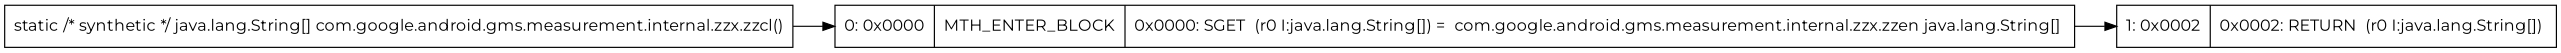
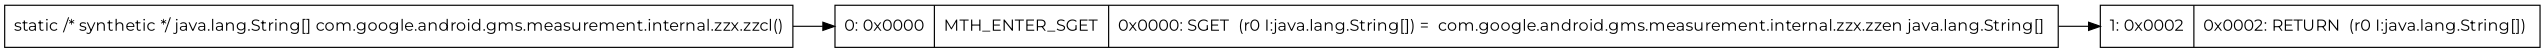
(1030, 26) -> (1022, 26)
